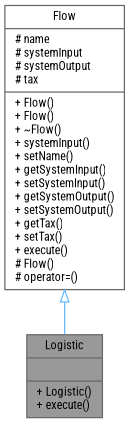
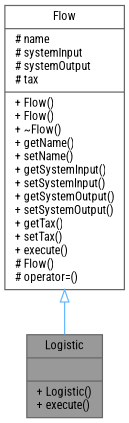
(52, 143) -> (45, 143)
